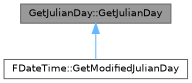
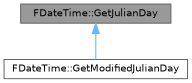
(96, 14) -> (96, 14)
